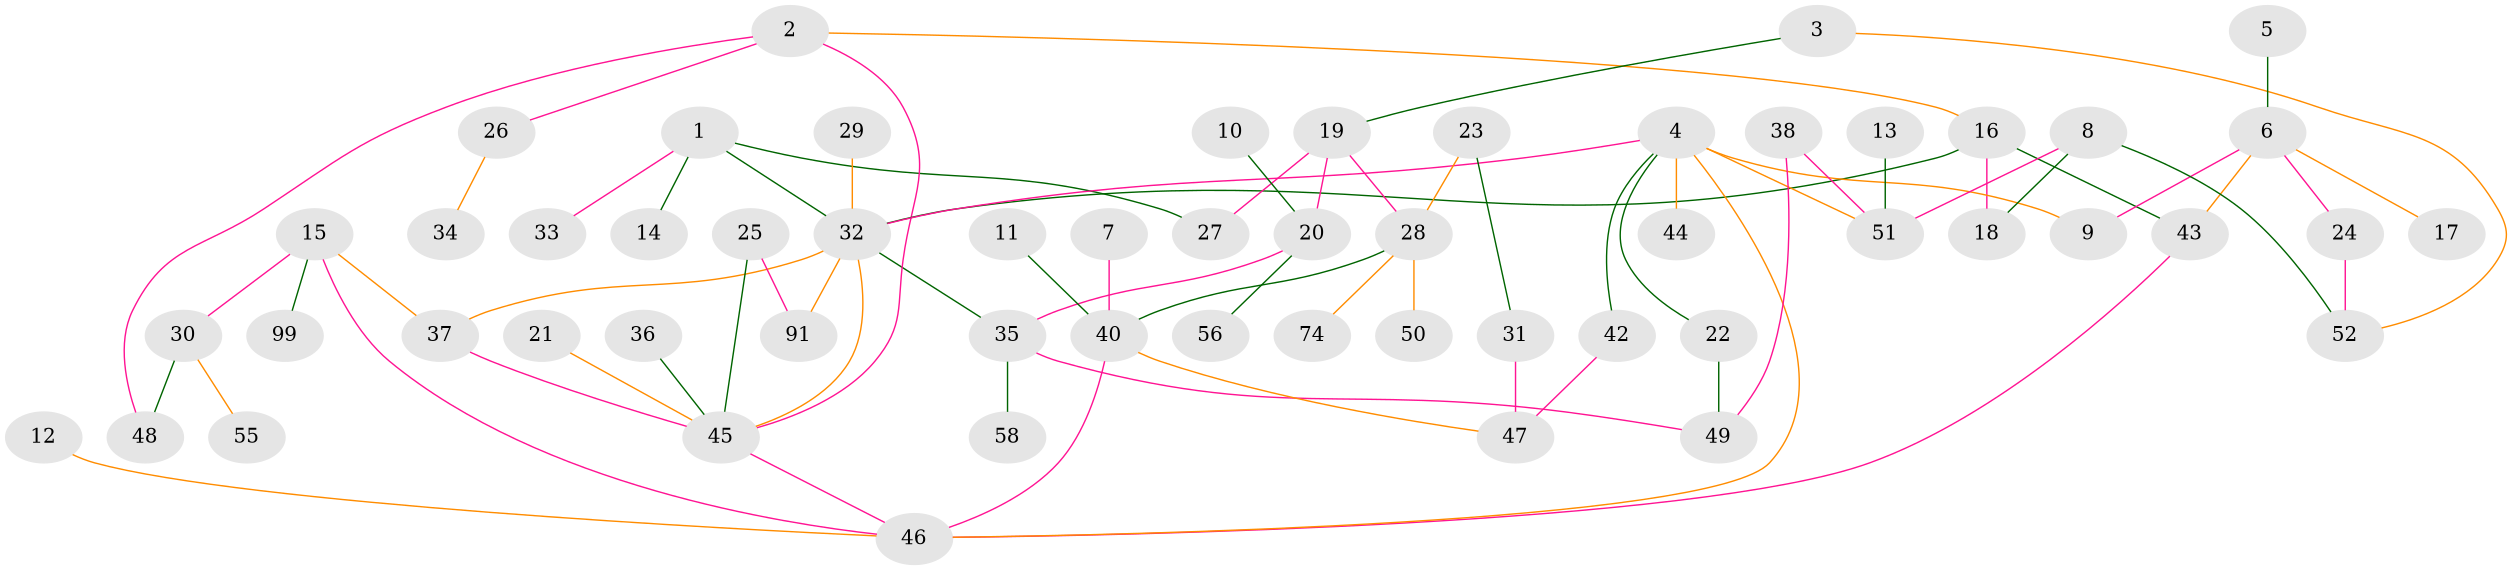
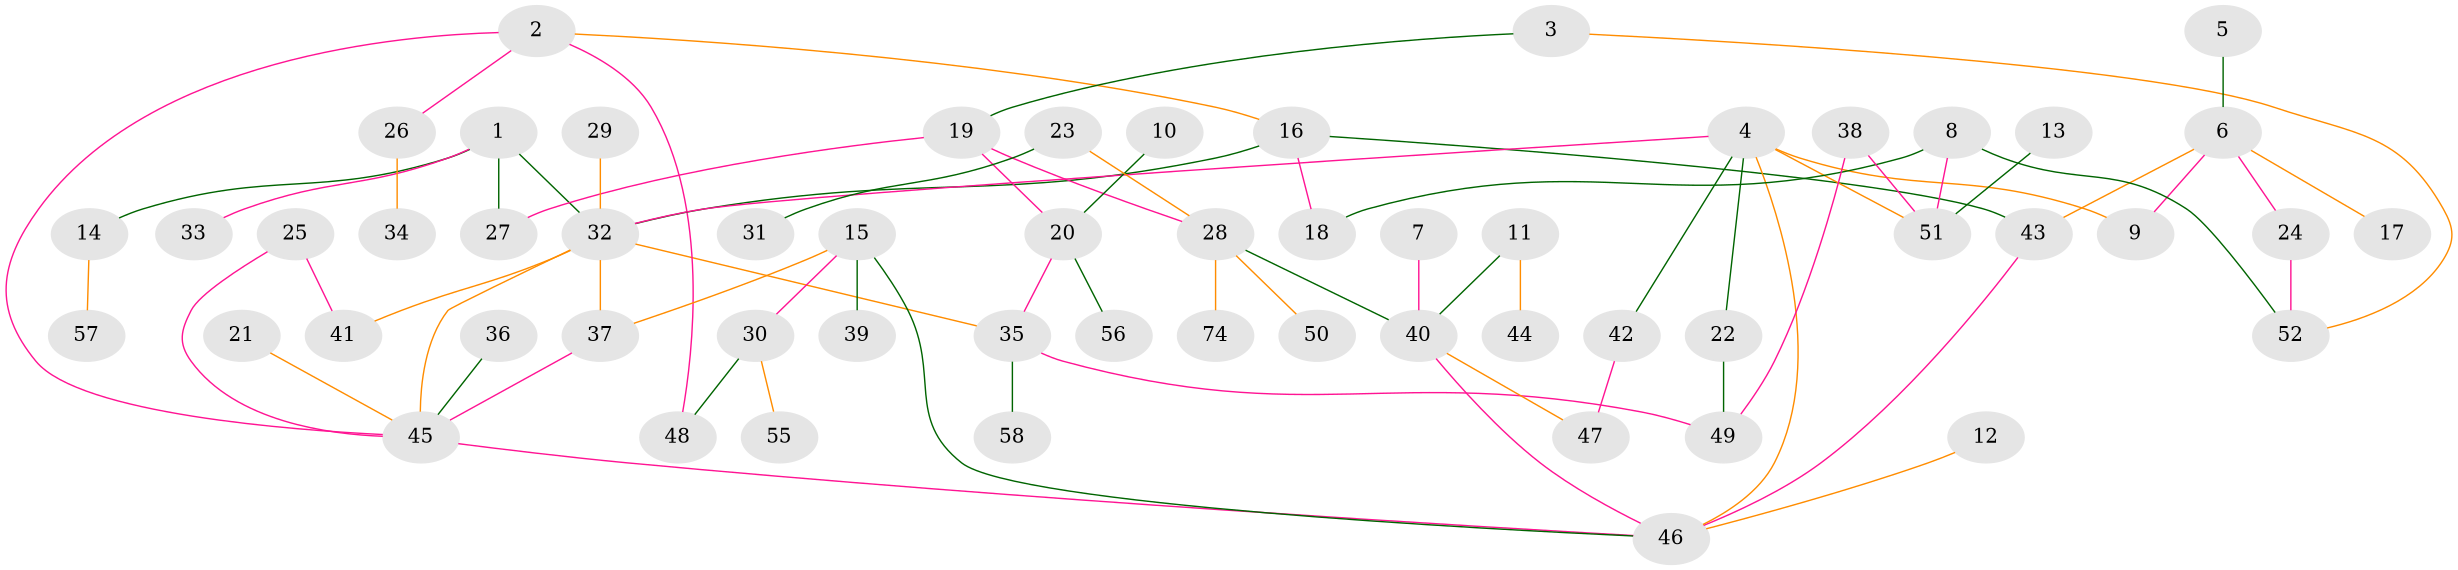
(1676, 184) -> (1520, 285)
(930, 285) -> (789, 281)
none -> (87, 336)
(285, 336) -> (857, 336)
(736, 336) -> (212, 383)
(799, 336) -> (344, 336)
(1516, 387) -> none
(564, 459) -> (1046, 487)
